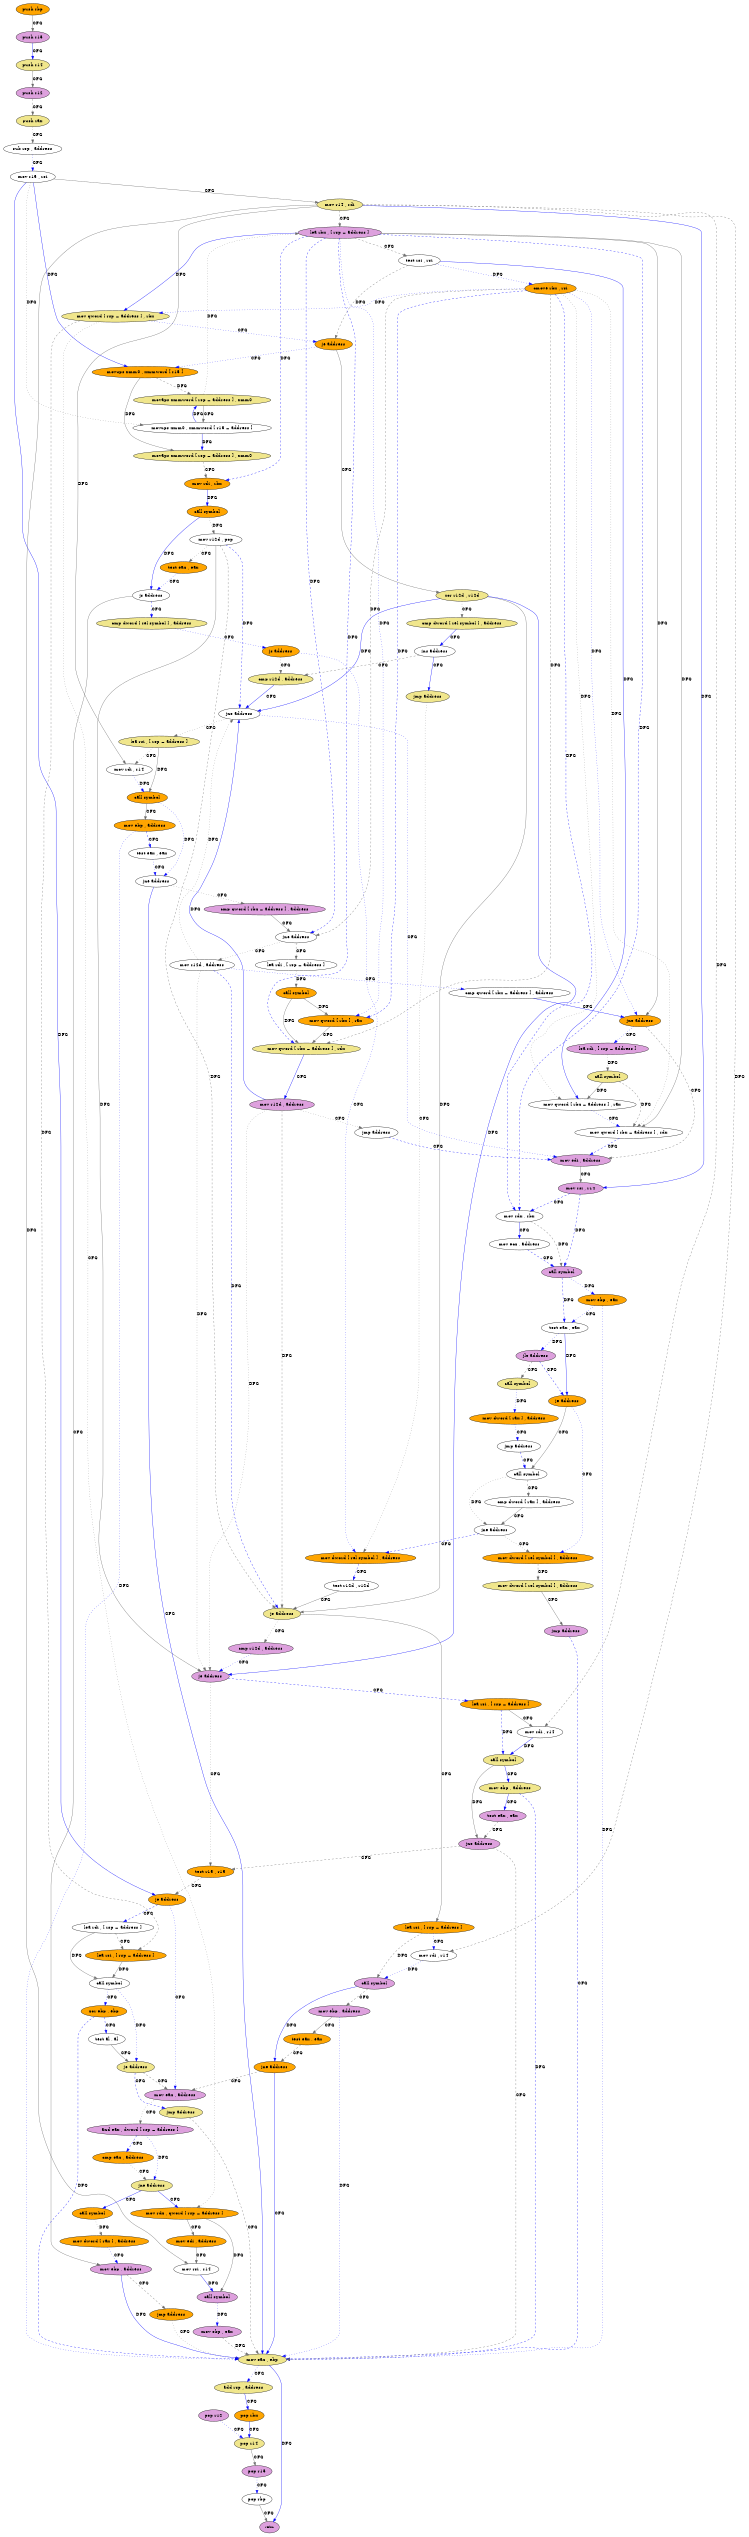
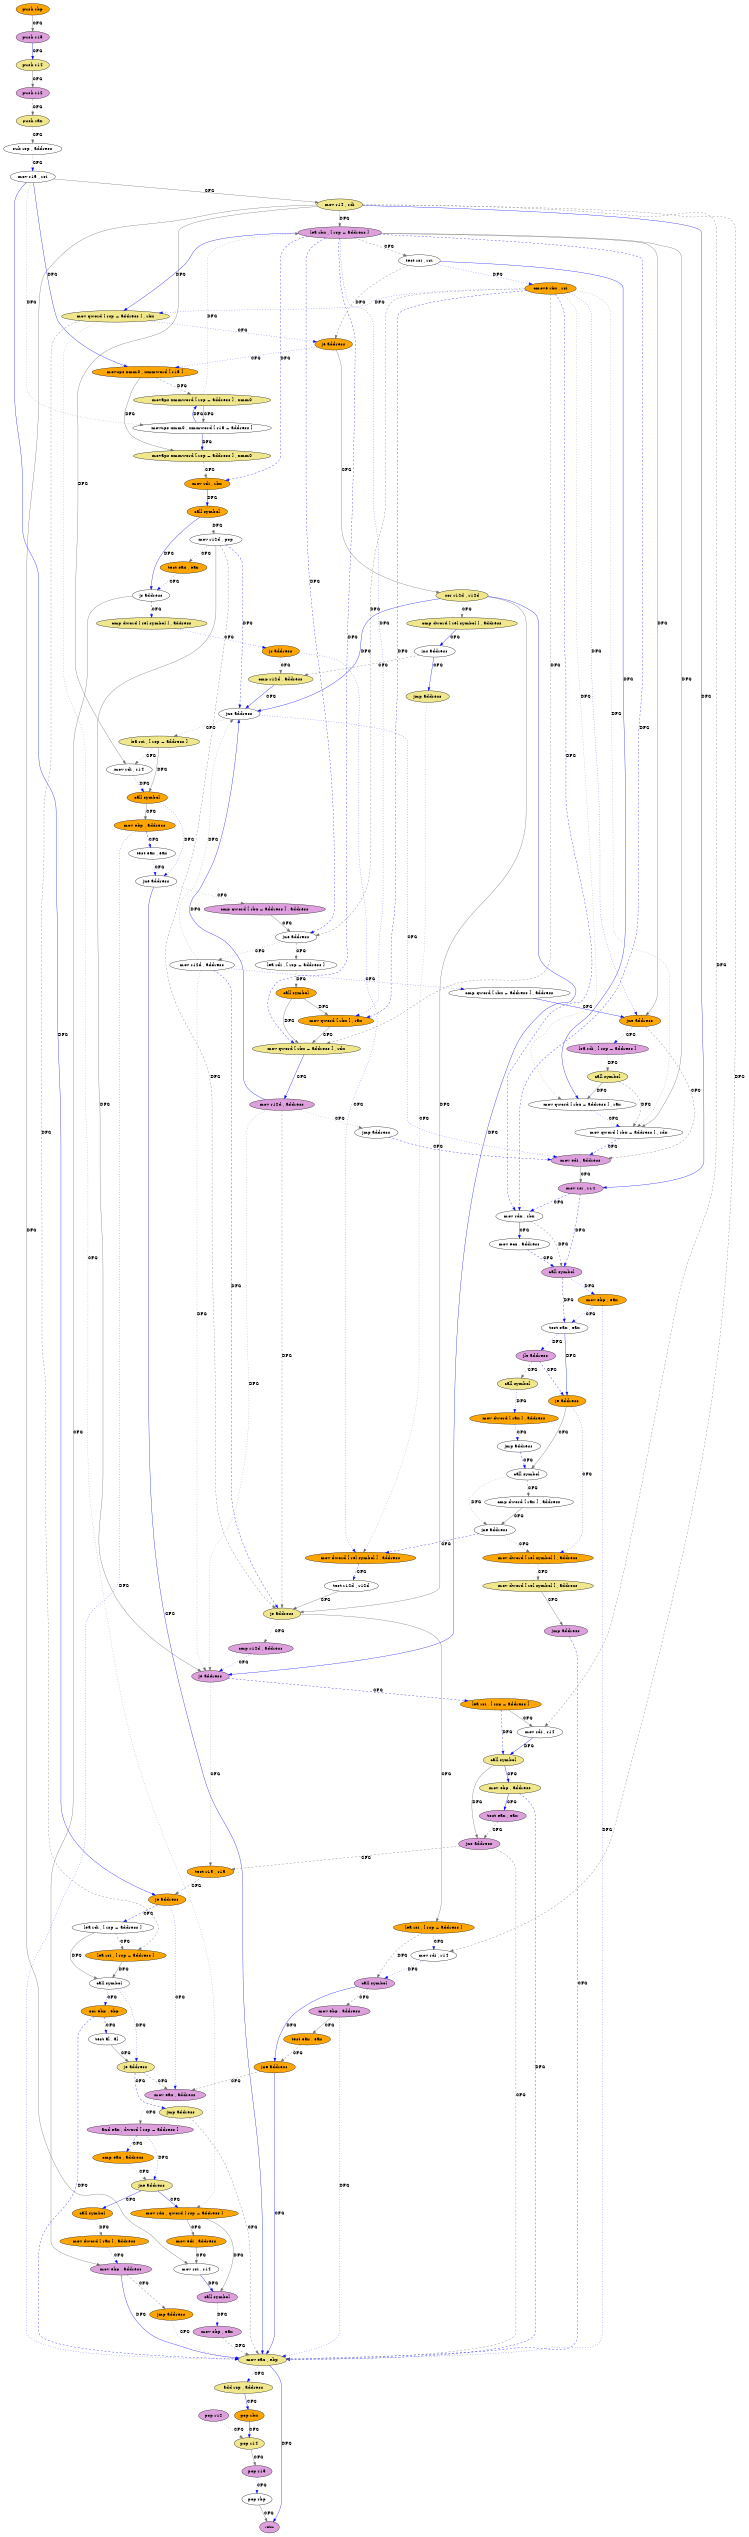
(345, 219) -> (345, 219)
(230, 2429) -> (230, 2429)
